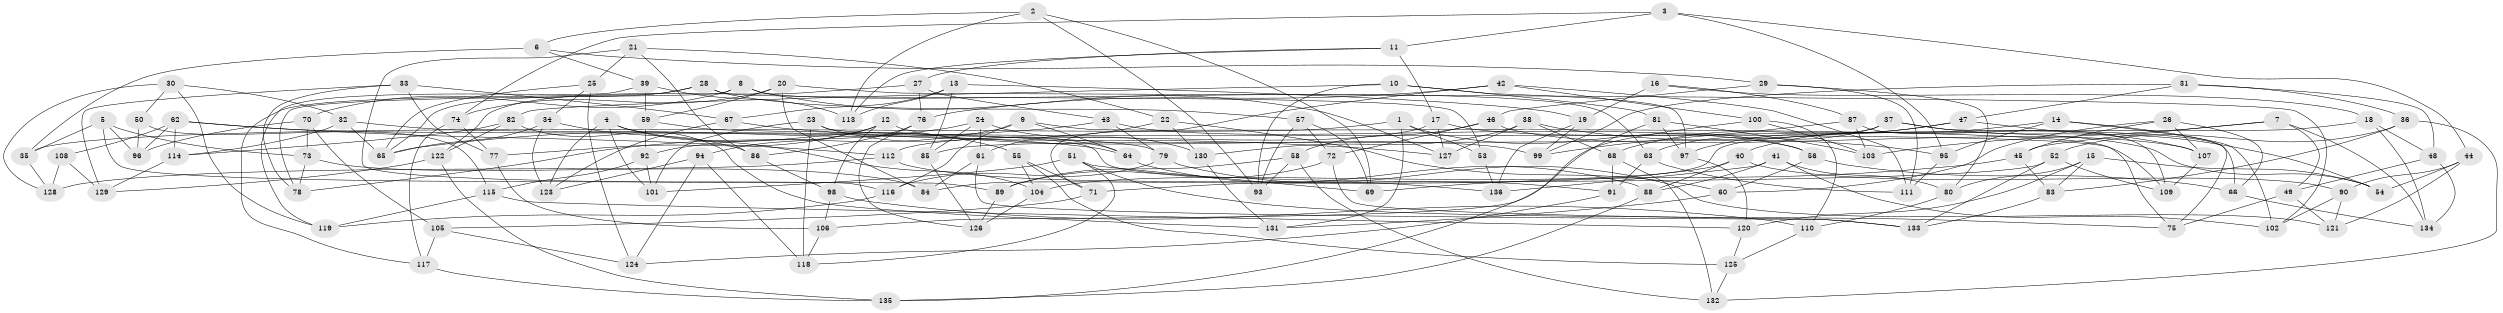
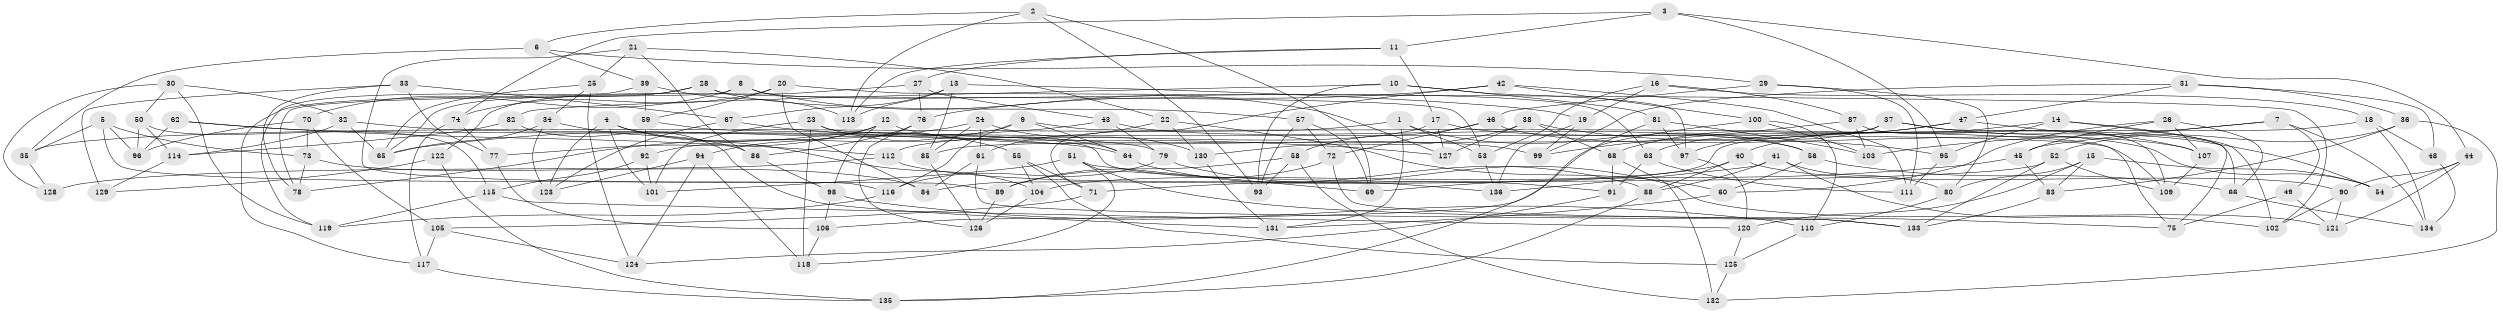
none -> (1564, 111)
(175, 138) -> (161, 142)
(475, 138) -> none
(62, 156) -> none
(2361, 174) -> none
